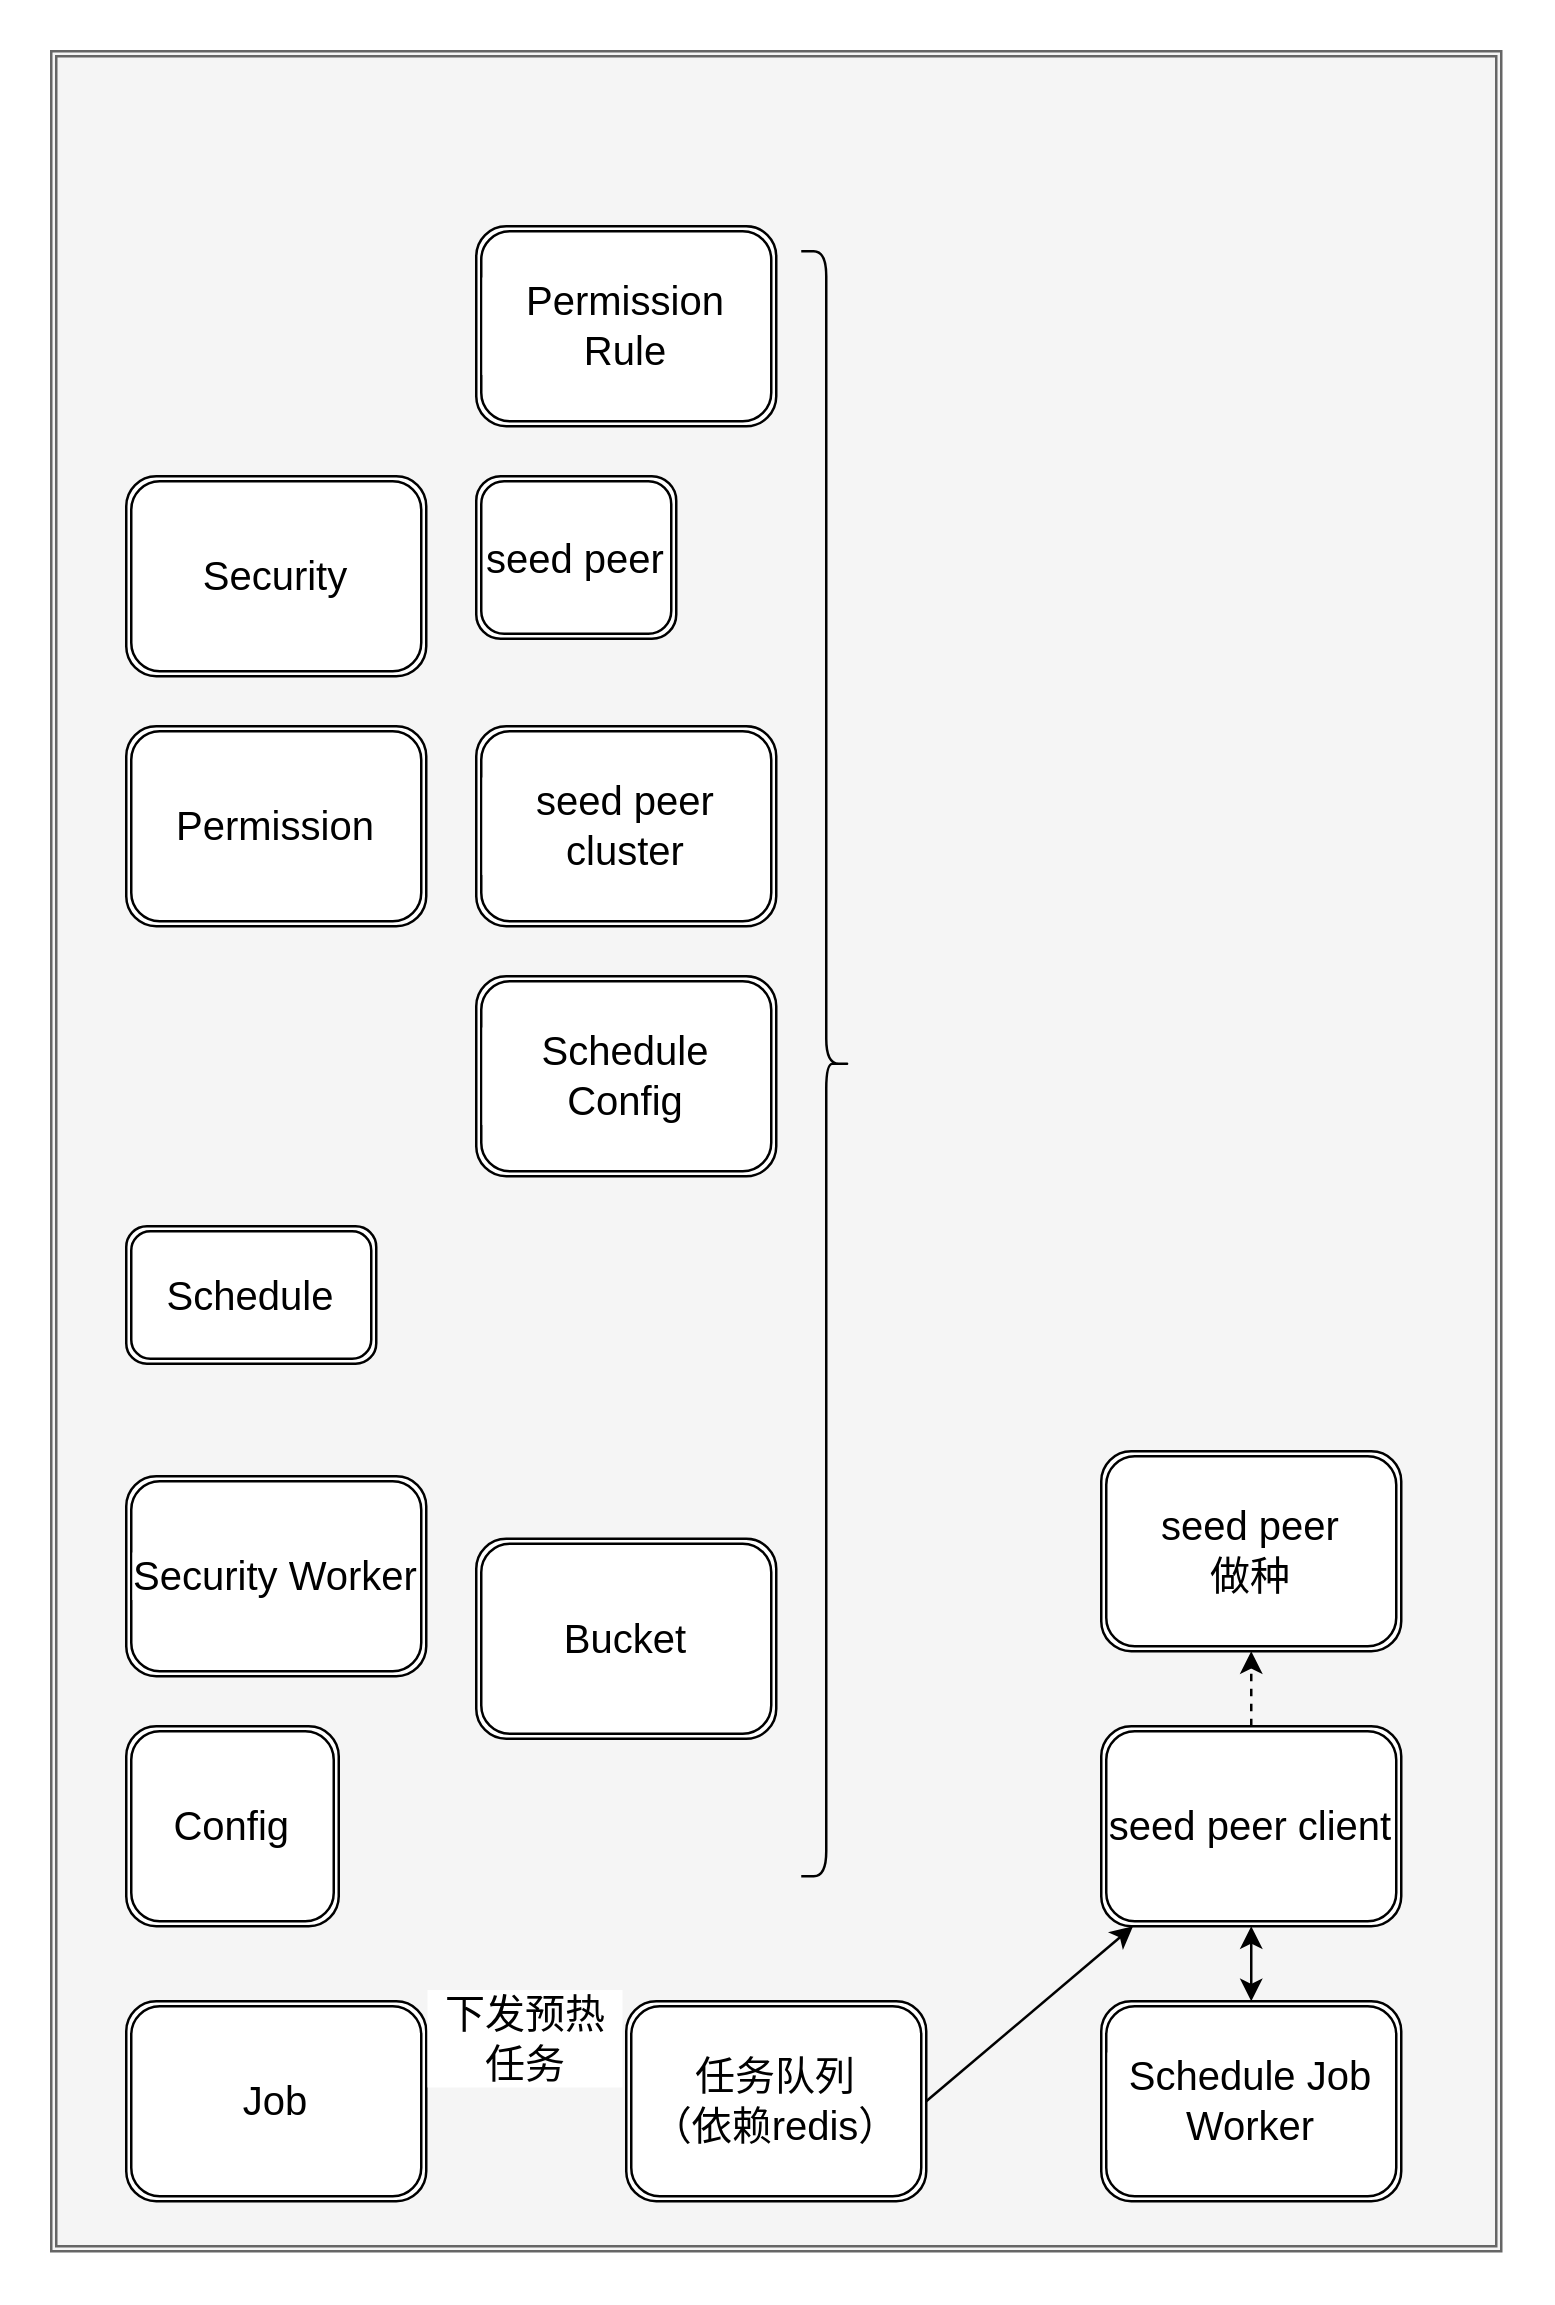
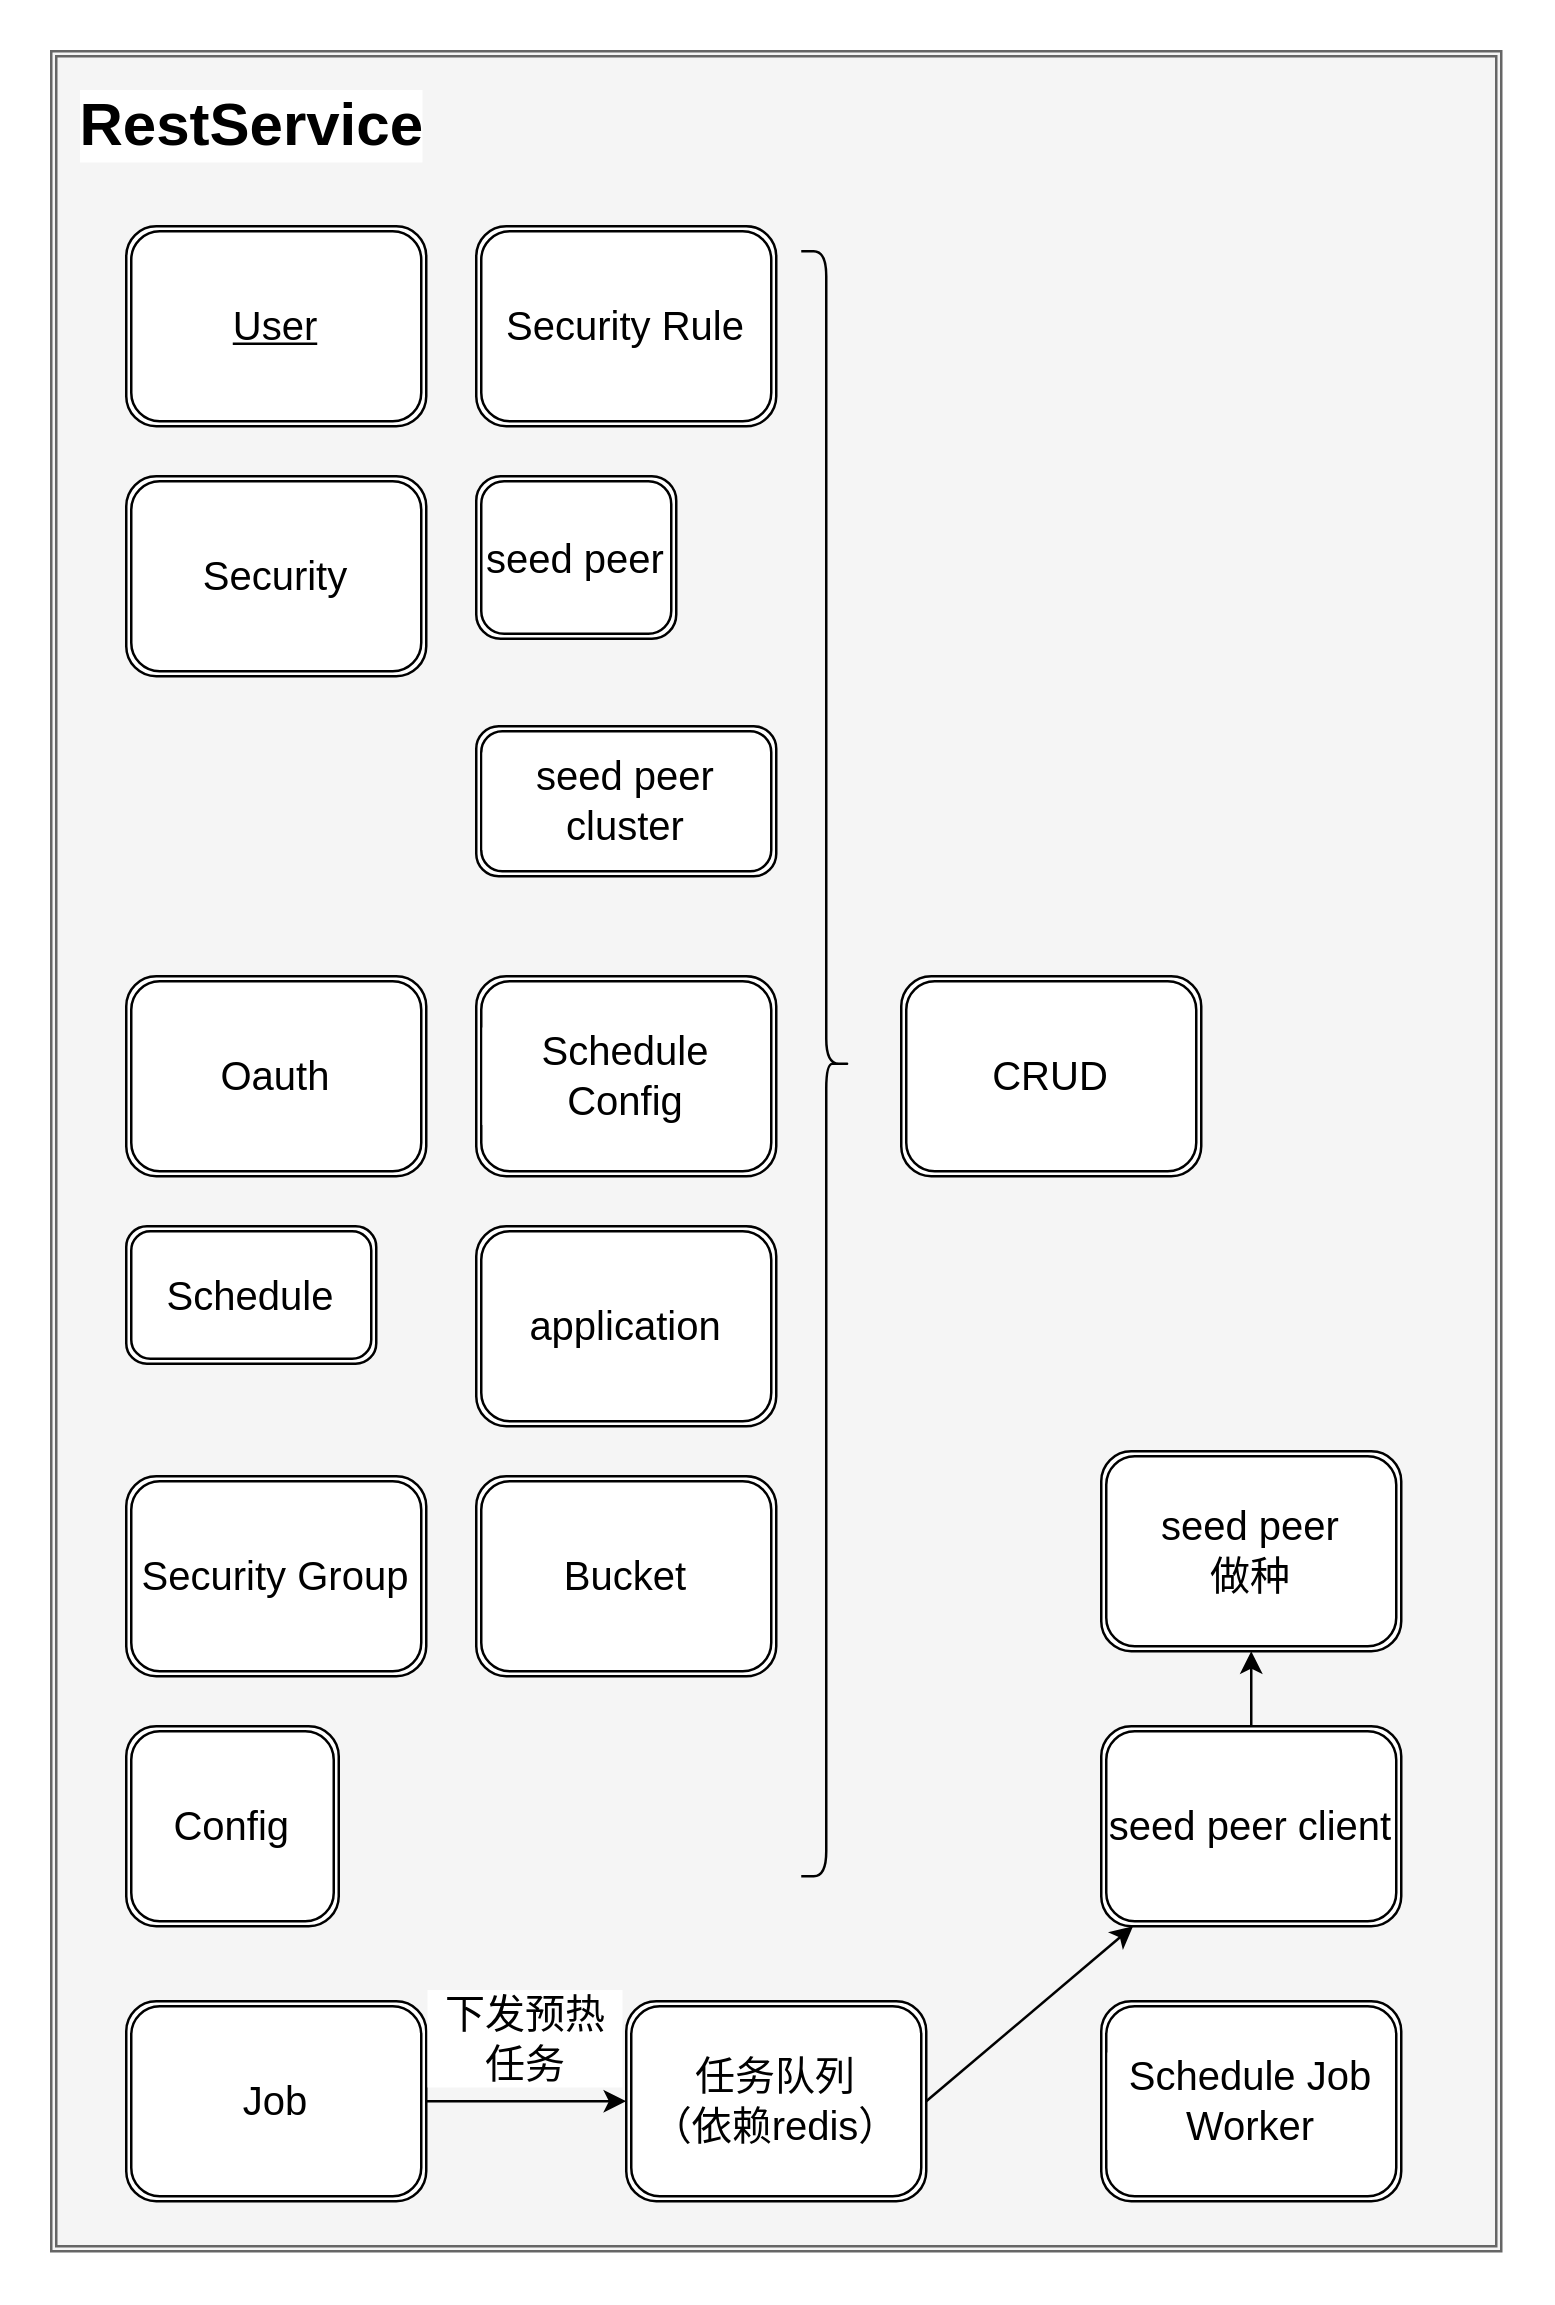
none -> (251, 126)
none -> (276, 326)
(626, 326) -> (626, 326)
(276, 826) -> none
(626, 826) -> (626, 801)
none -> (276, 1076)
none -> (1051, 1076)
none -> (626, 1326)
(276, 1576) -> (276, 1576)
(626, 1639) -> (626, 1576)
(1251, 1694) -> (1251, 1694)
(1251, 1964) -> none
none -> (518, 2101)
